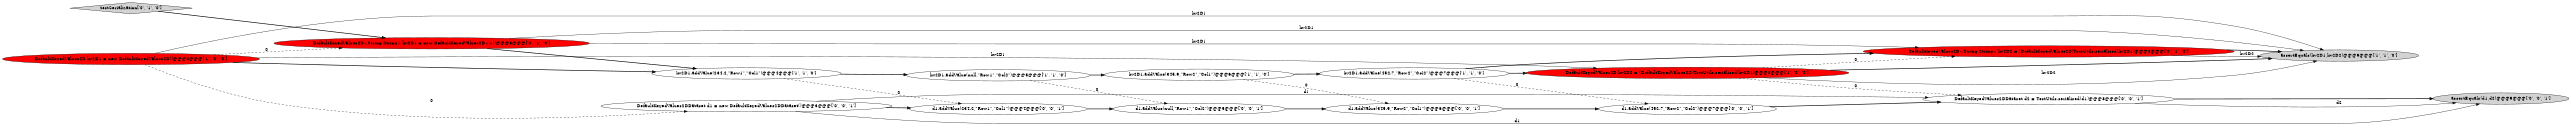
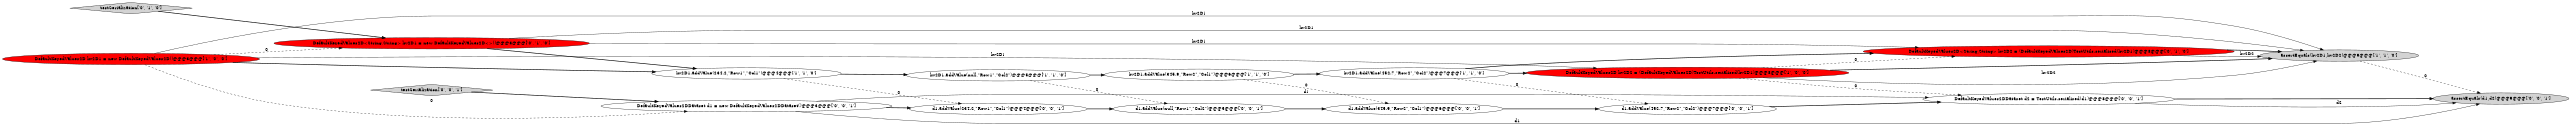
none -> (2419, 77)
none -> (432, 90)
